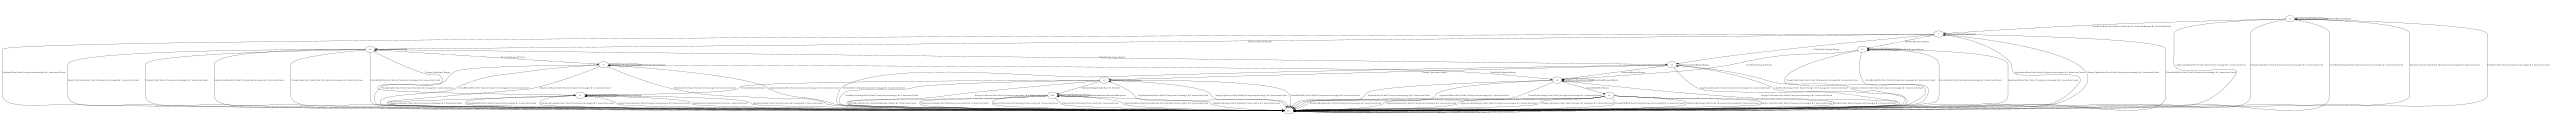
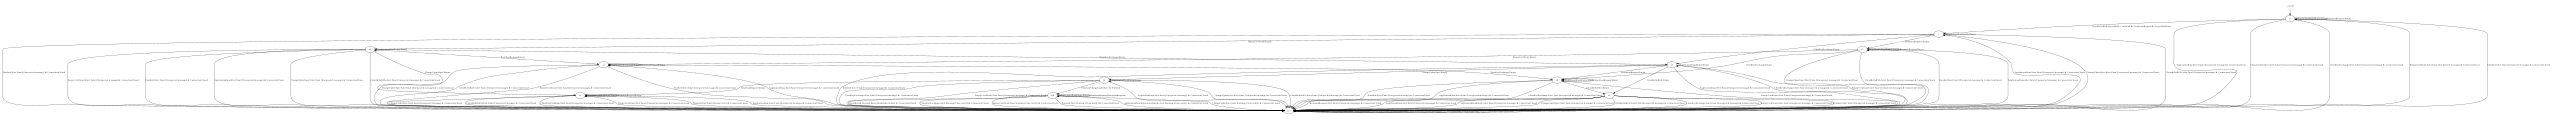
none -> (2290, 6)
none -> (1265, 59)
none -> (1642, 80)
